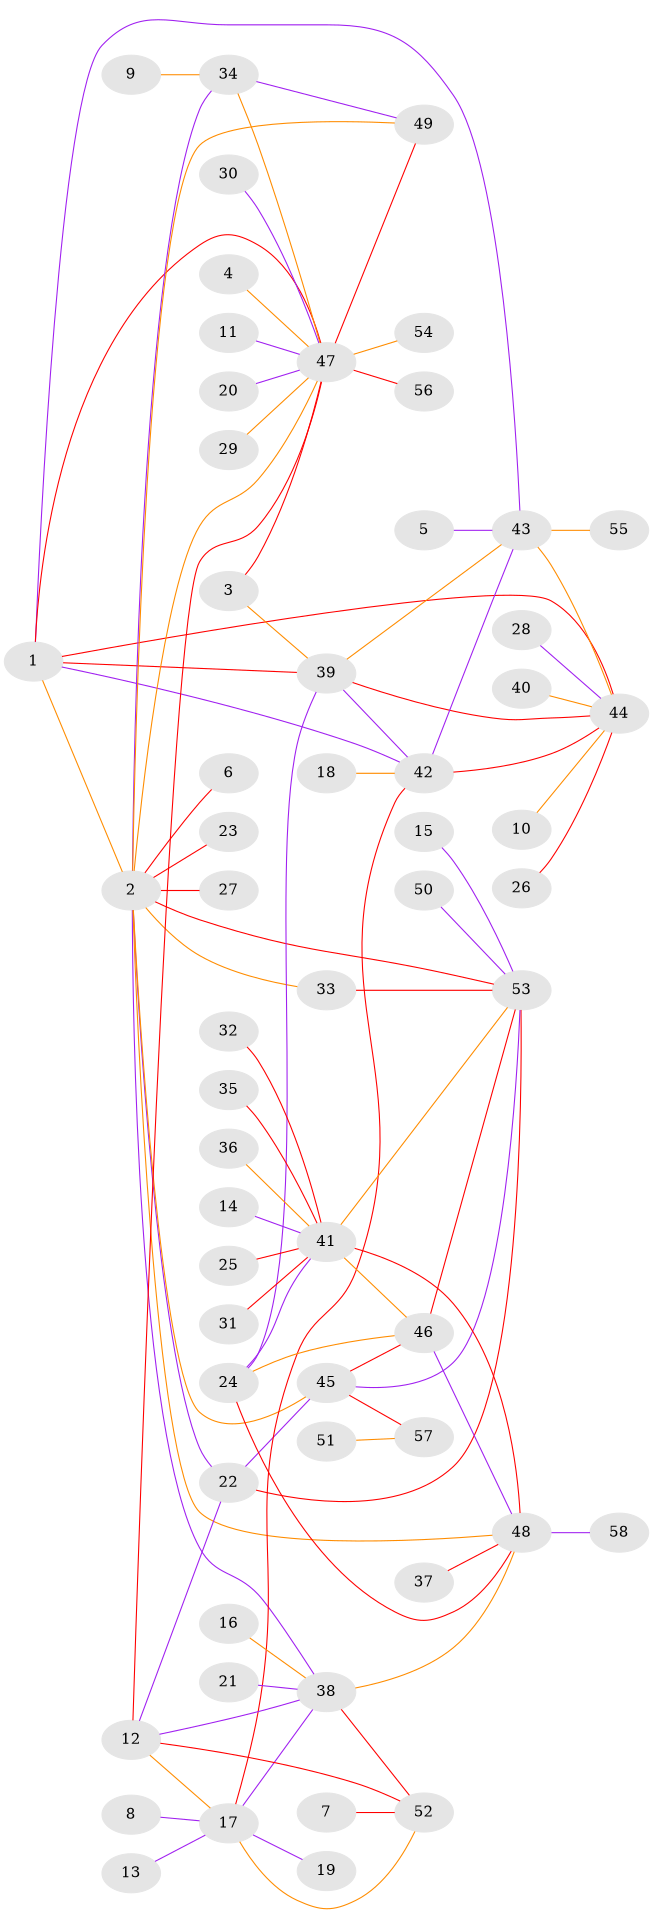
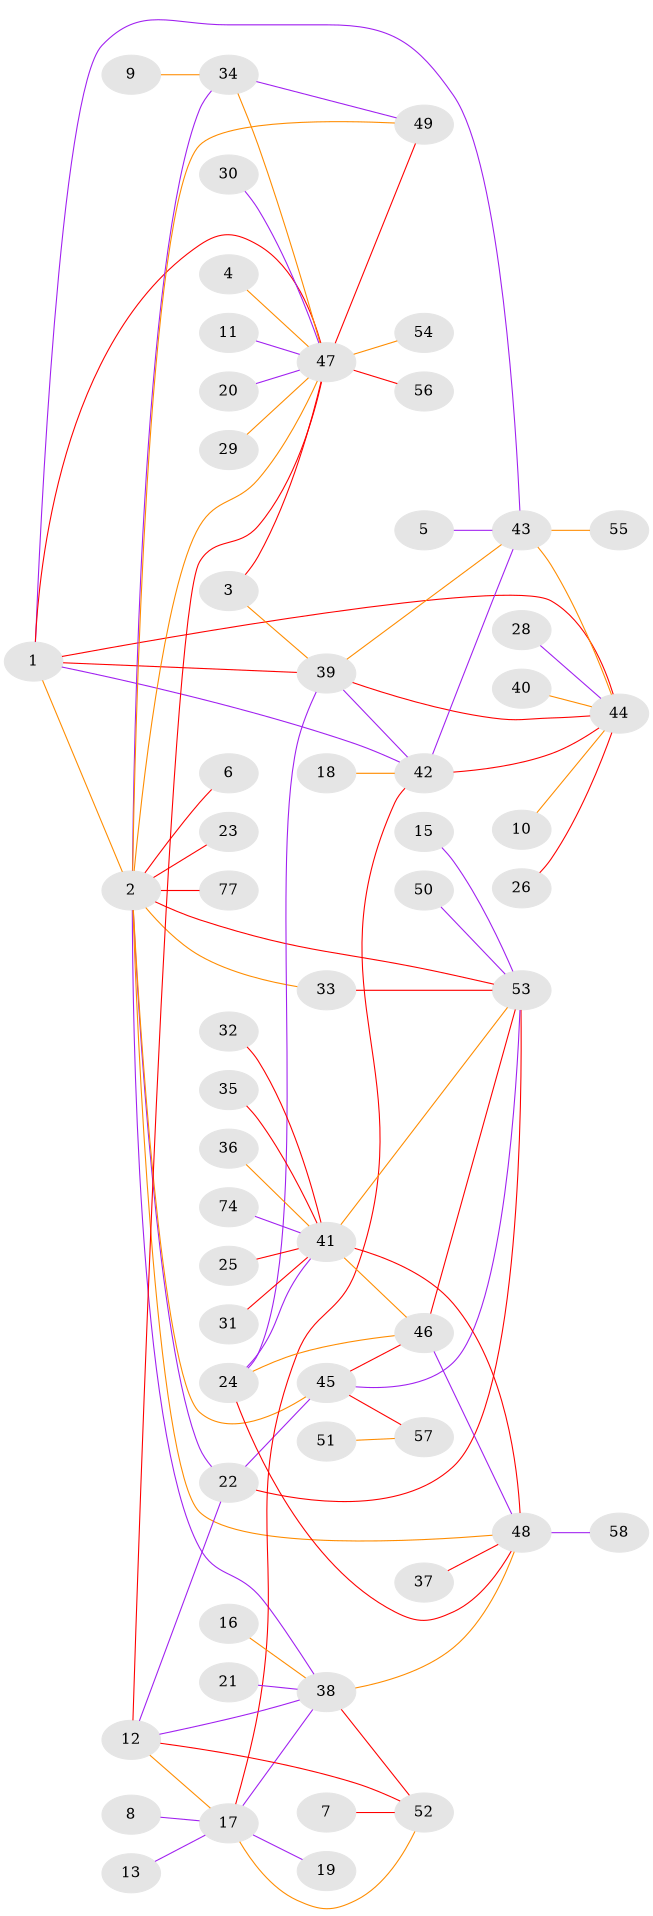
(229, 891) -> (229, 891)
(229, 1207) -> (229, 1207)
